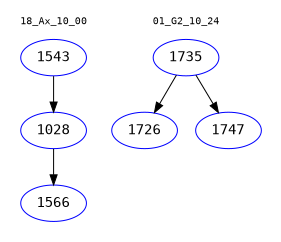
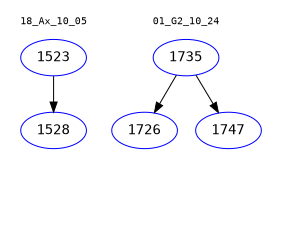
(54, 22) -> (54, 22)
(54, 58) -> (54, 58)
(54, 130) -> (54, 130)
(54, 203) -> none
